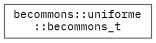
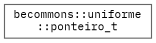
(78, 21) -> (78, 21)
